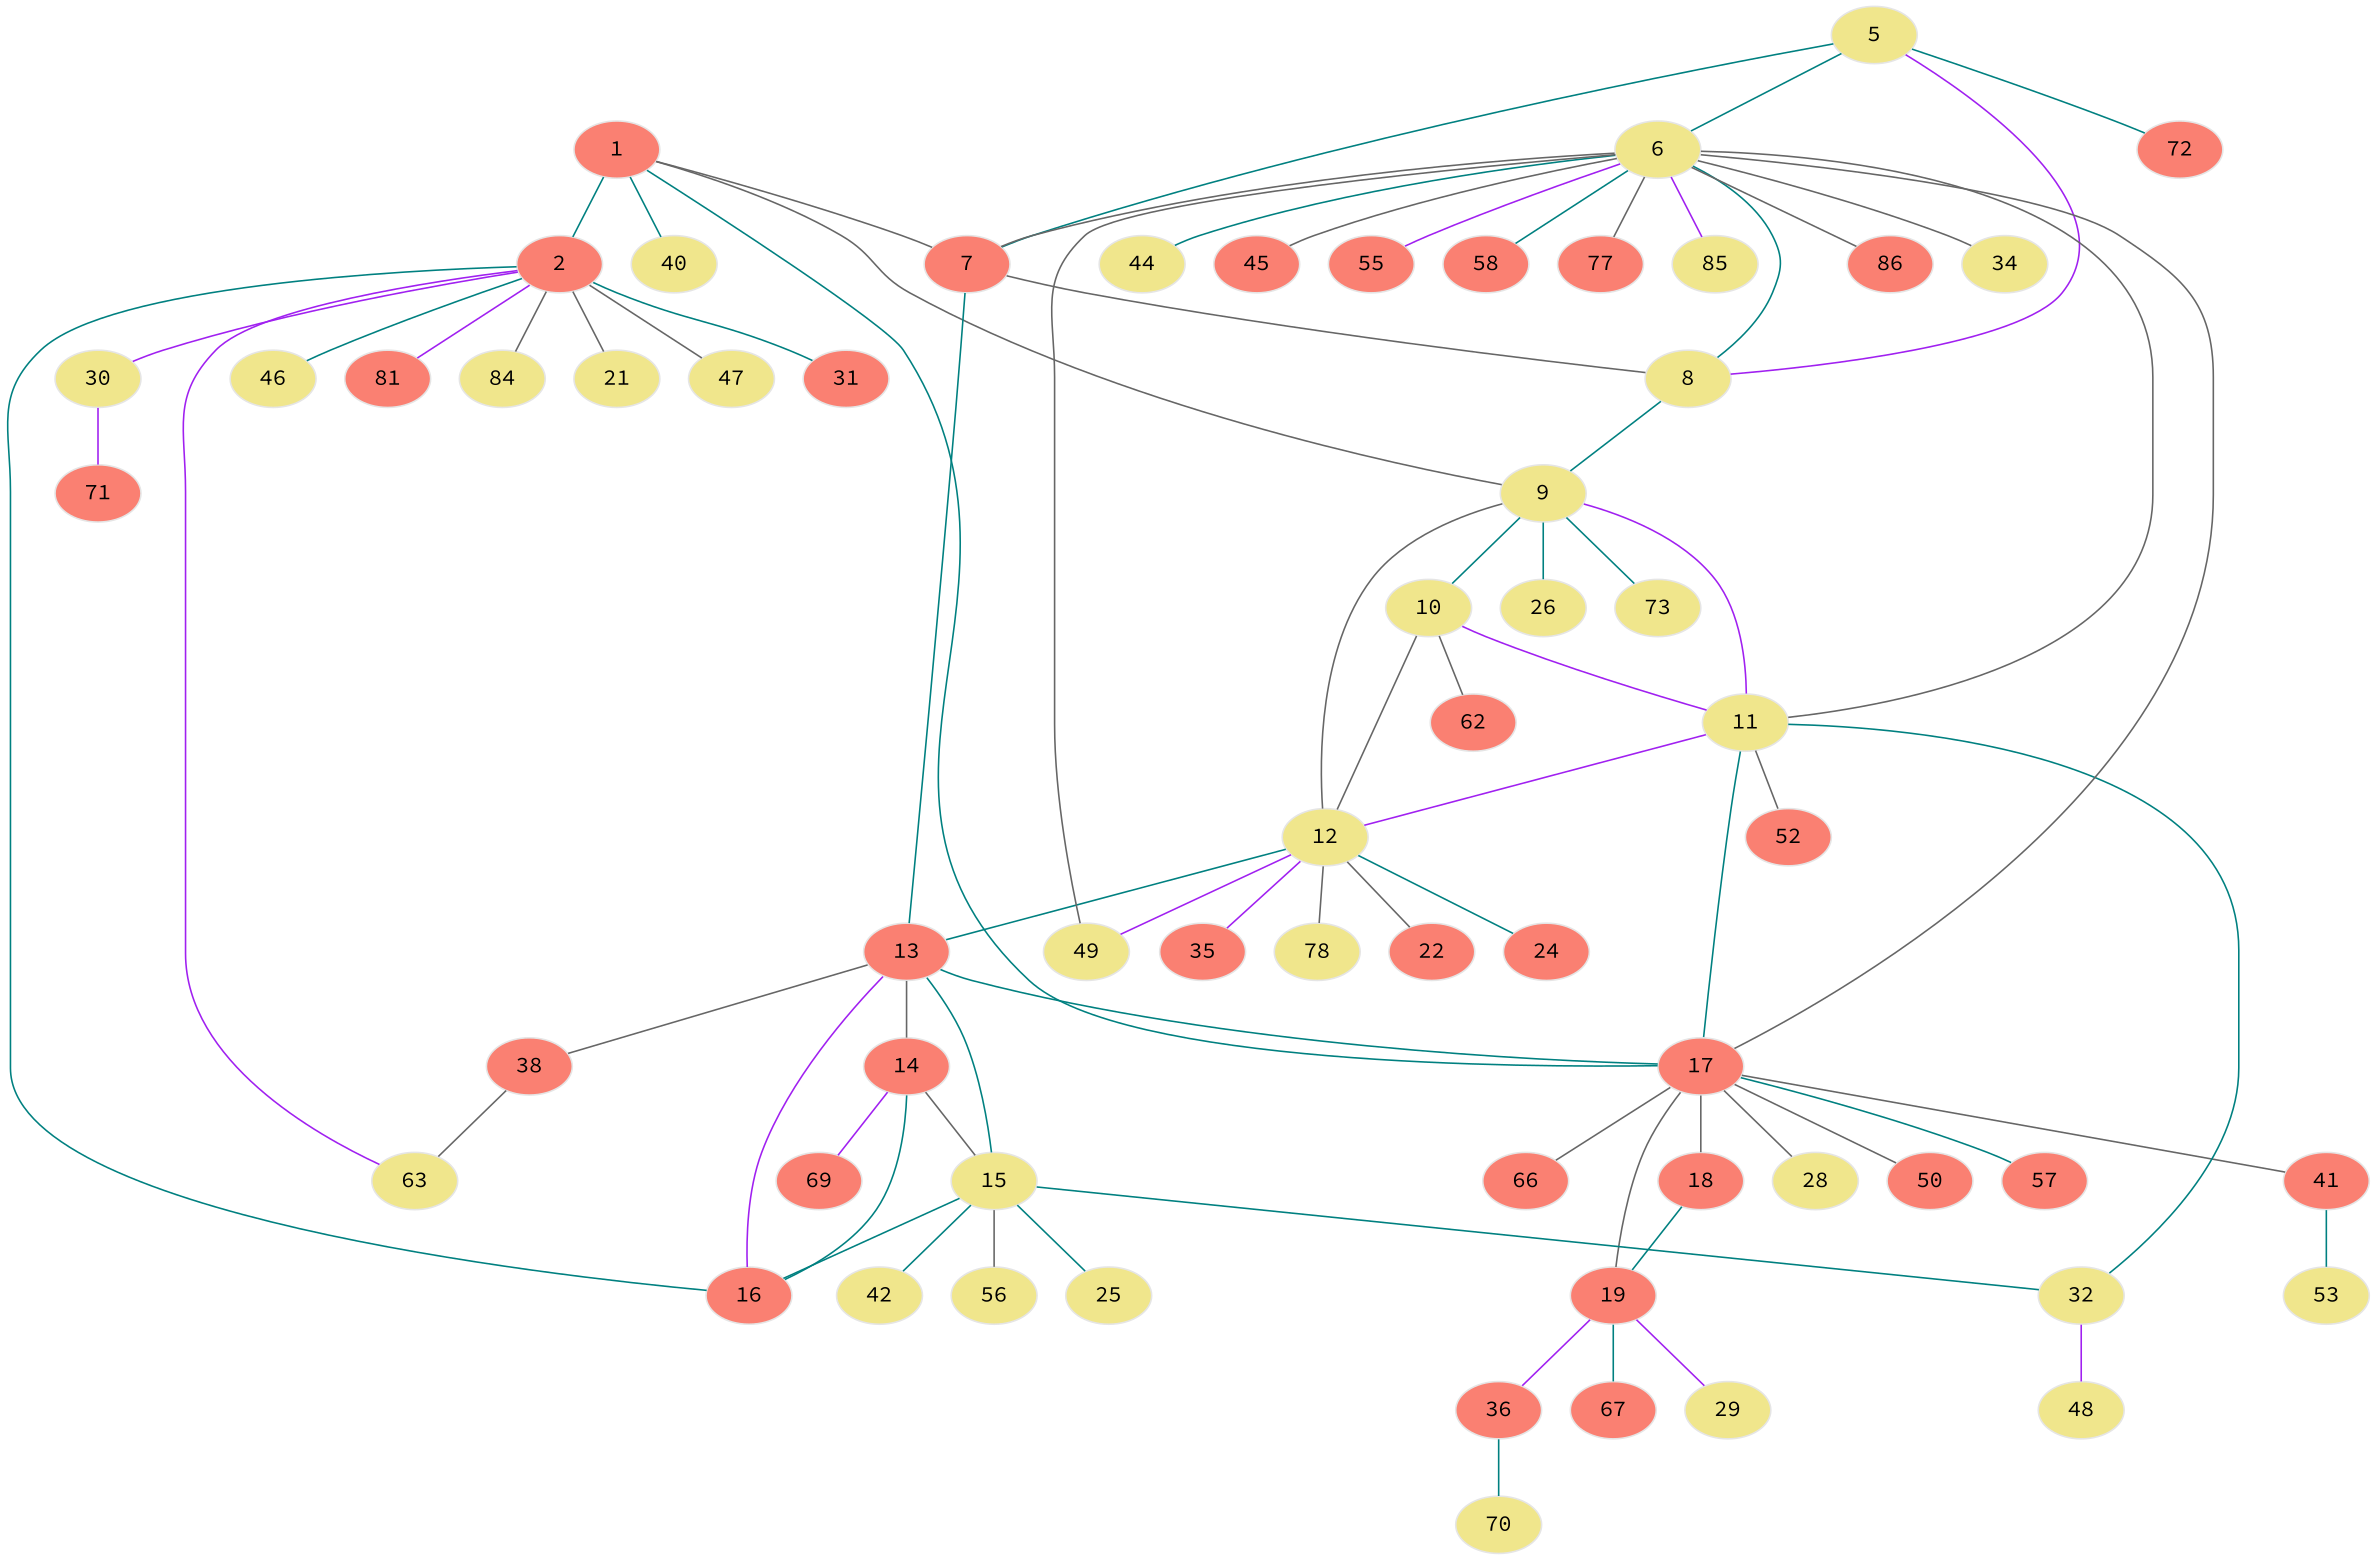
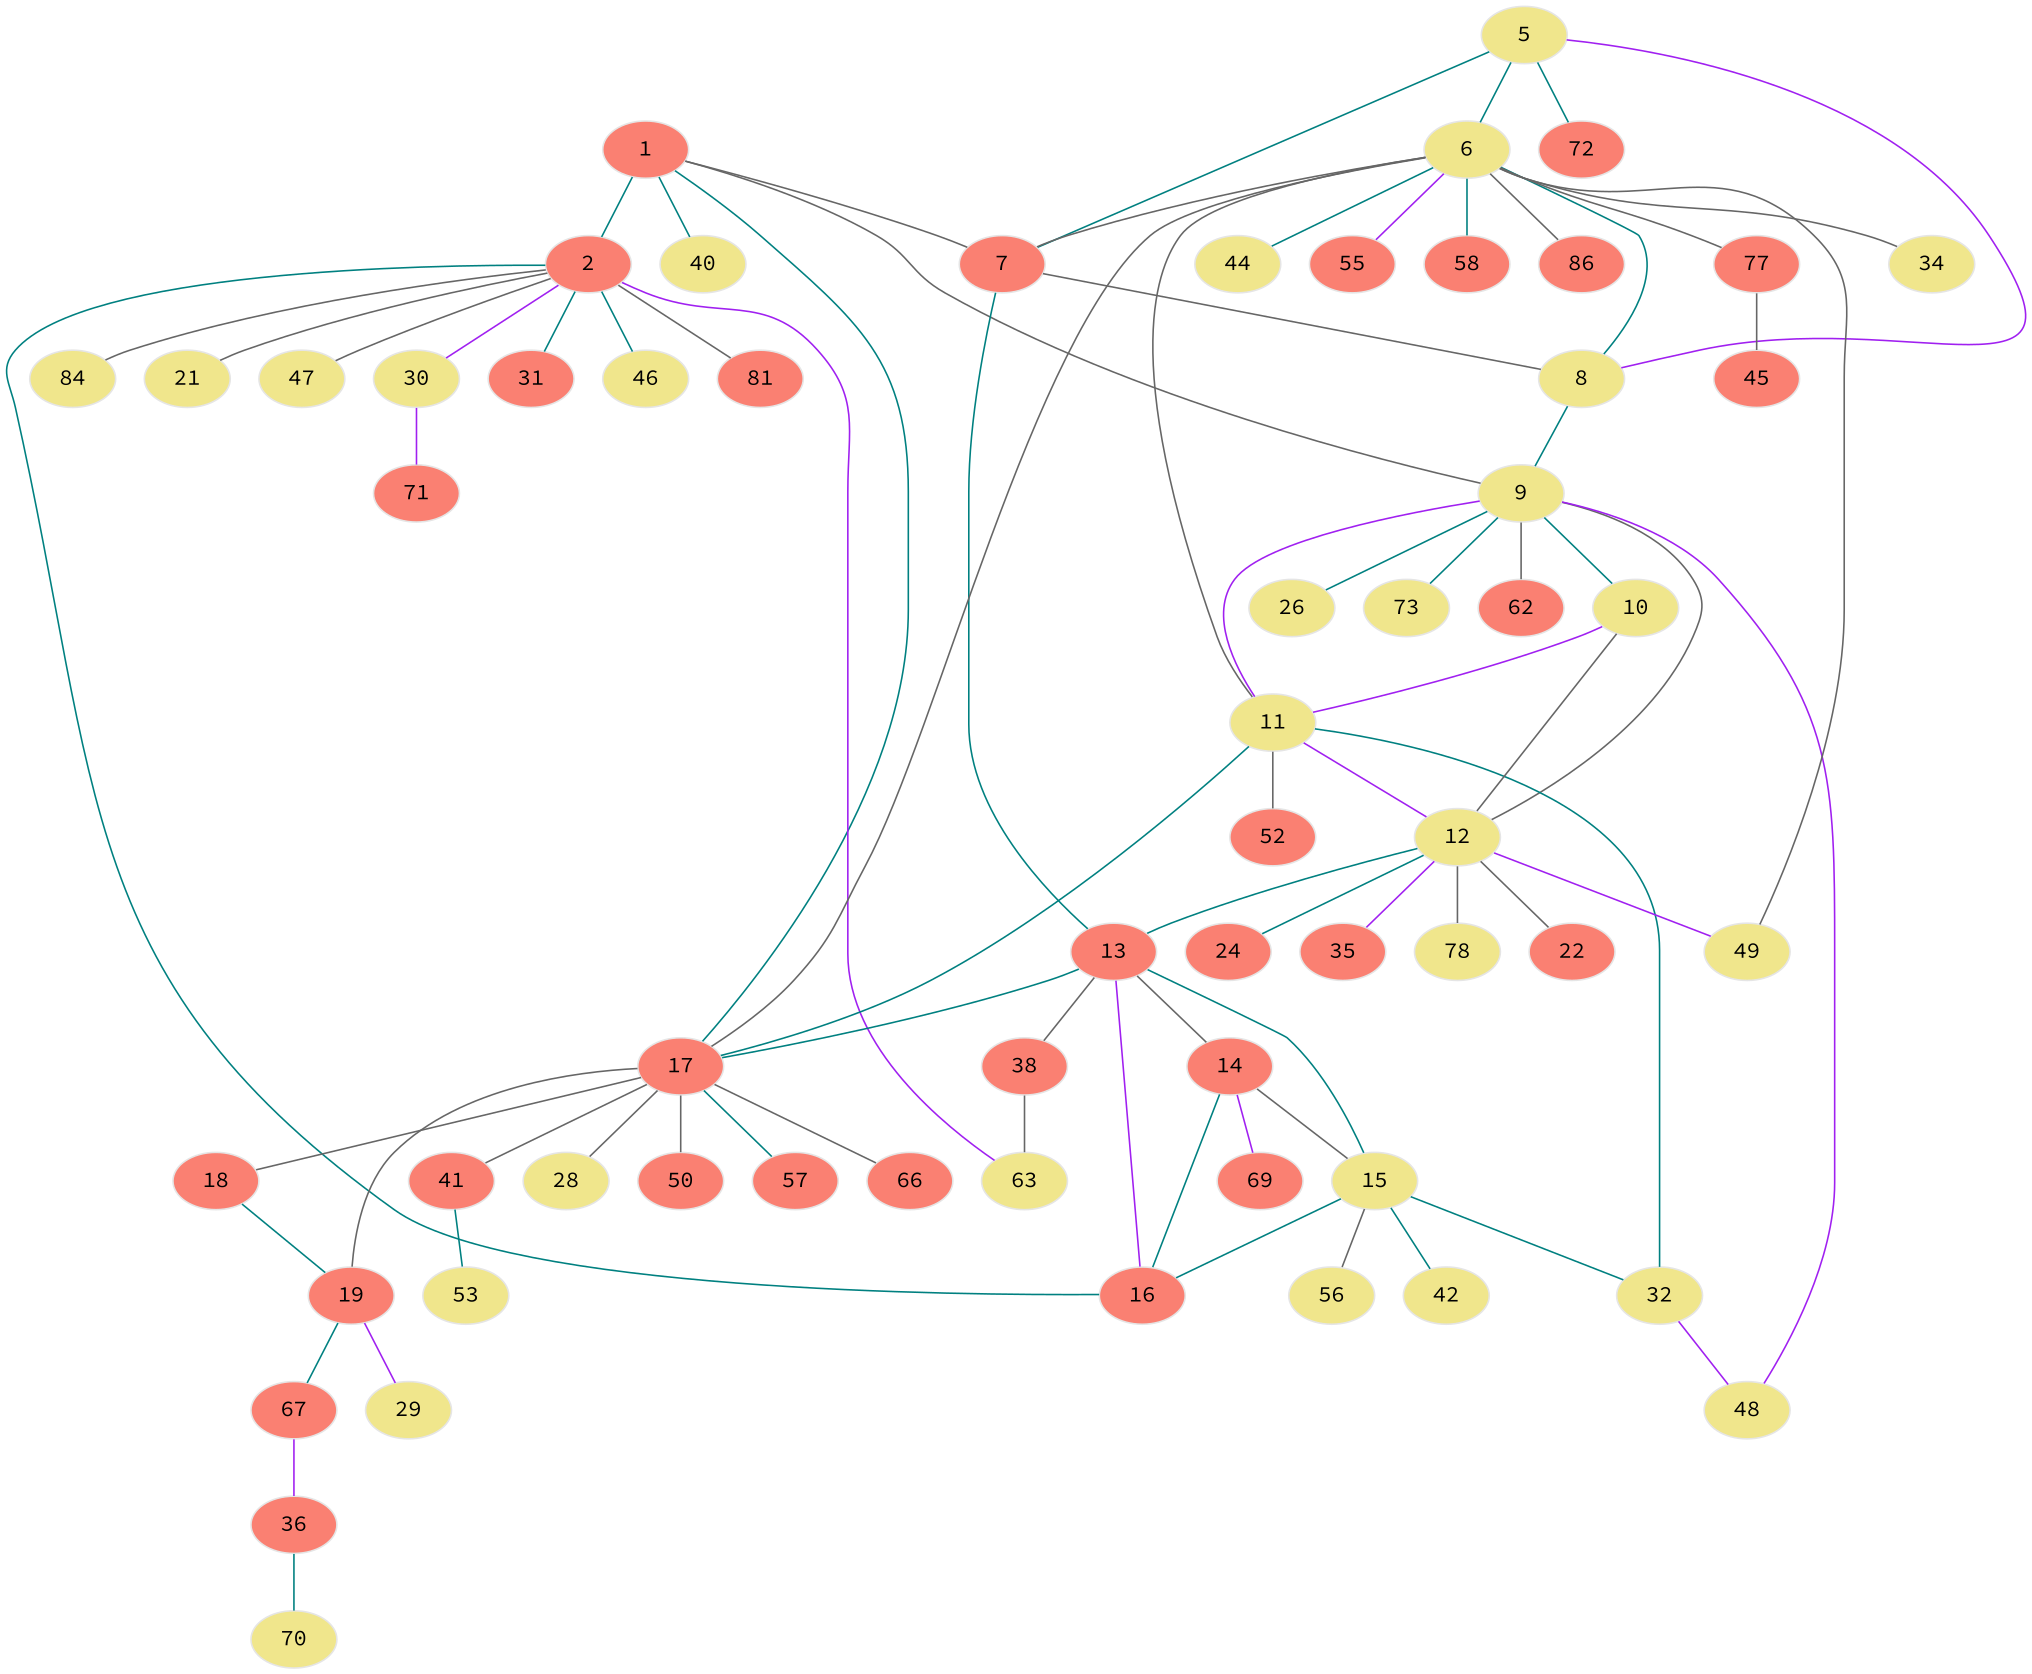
(1451, 195) -> (1757, 322)
(1715, 264) -> none
(473, 322) -> (675, 322)
(1451, 665) -> (1521, 551)
none -> (1834, 885)
(1109, 1296) -> none
(1556, 1353) -> (294, 1468)
